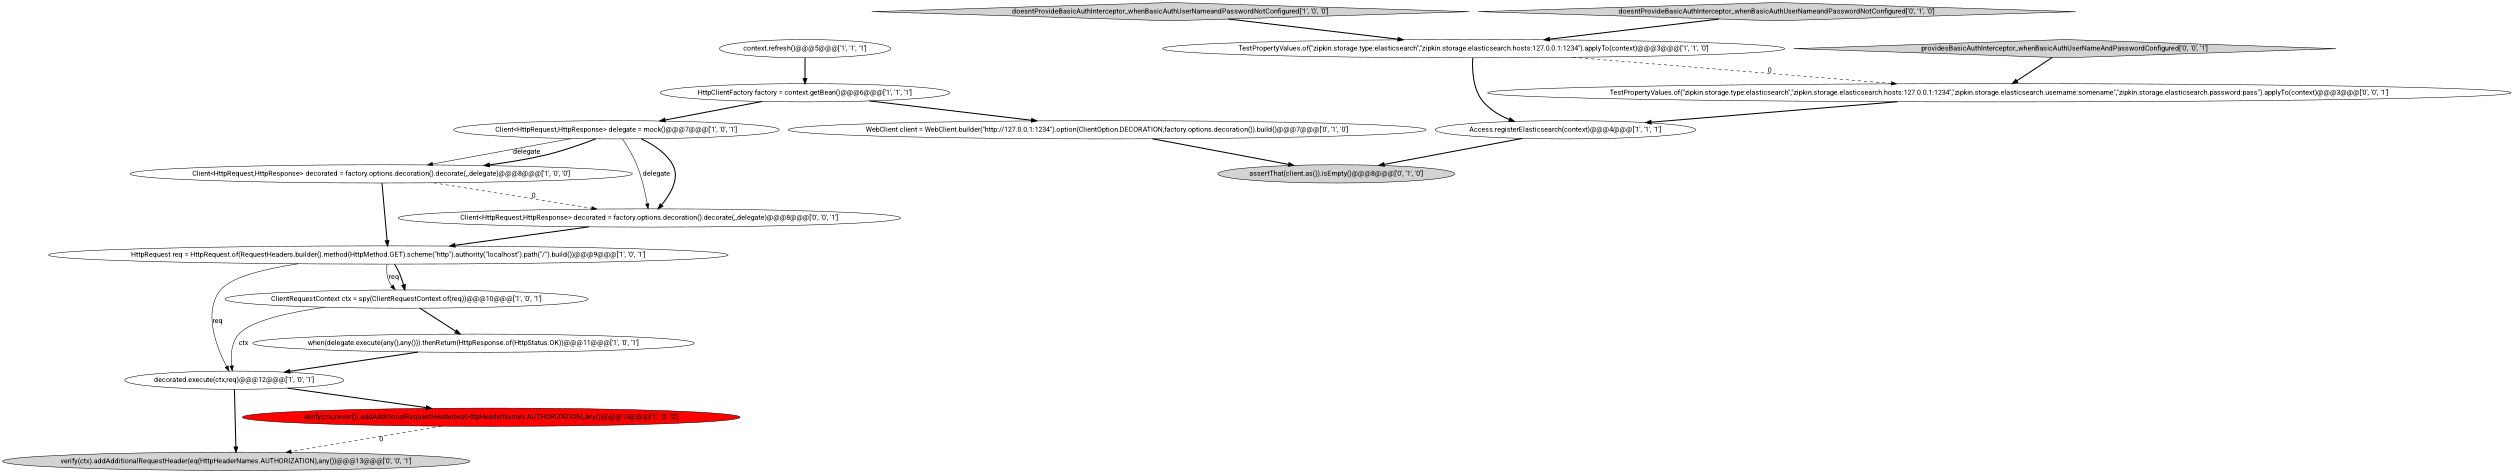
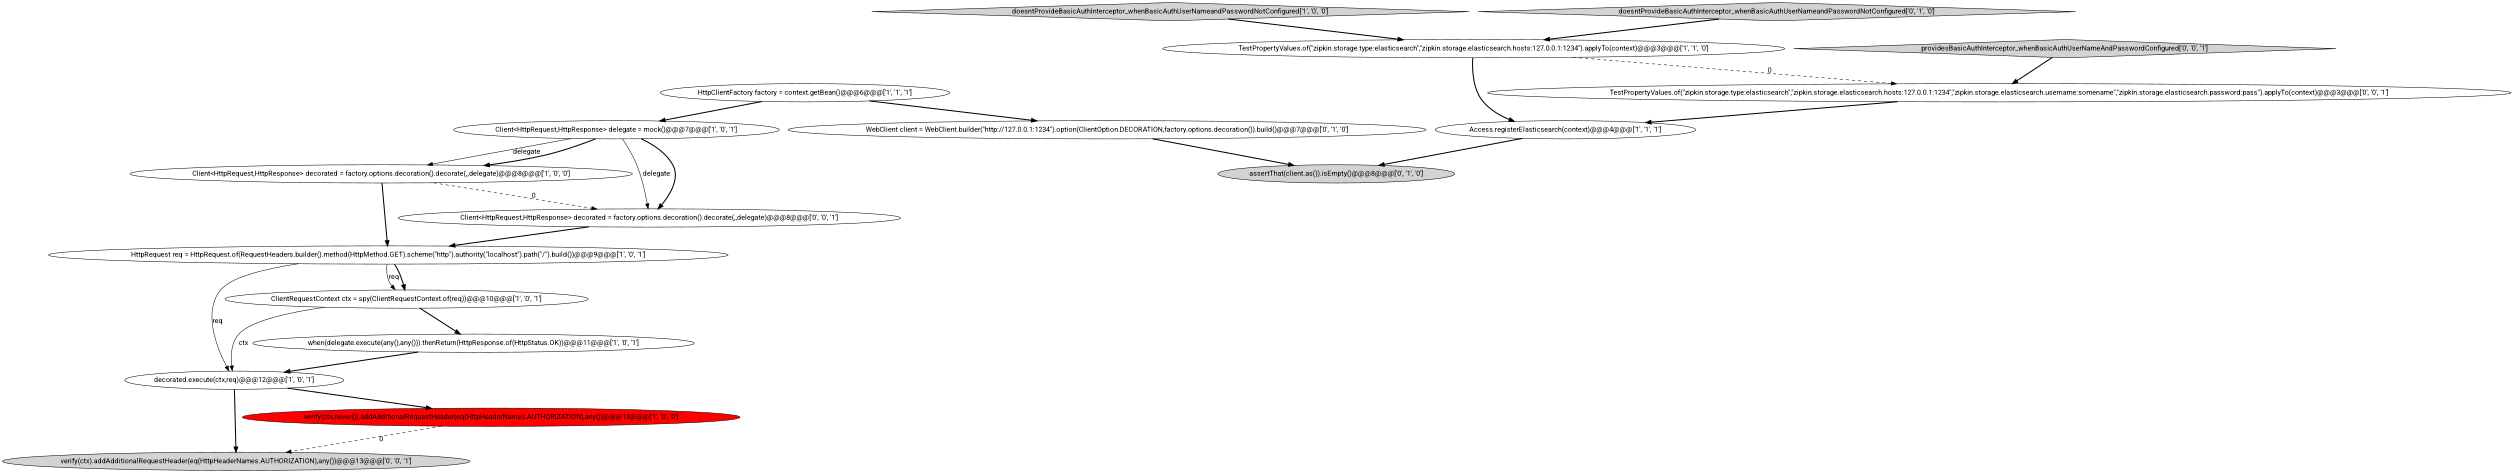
(805, 49) -> none
